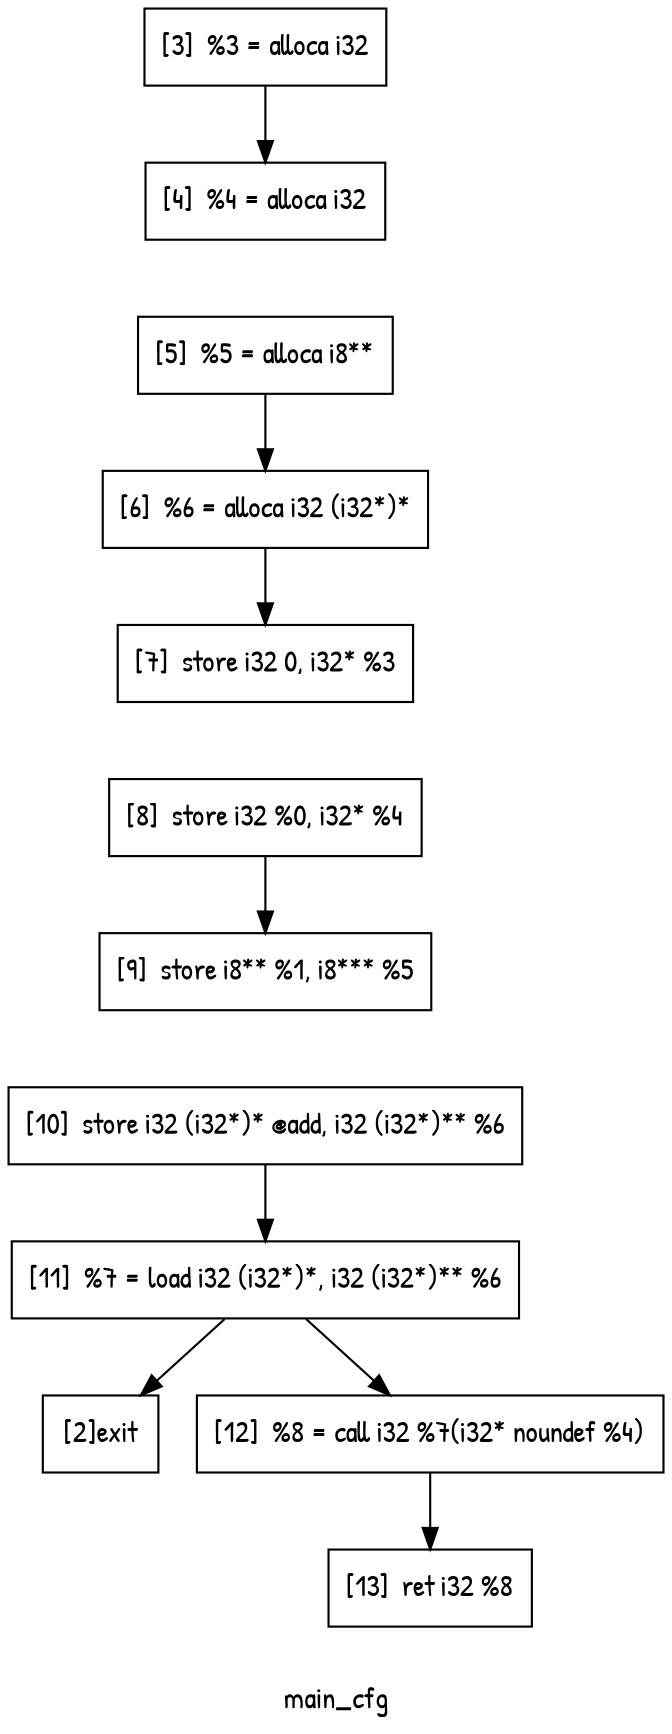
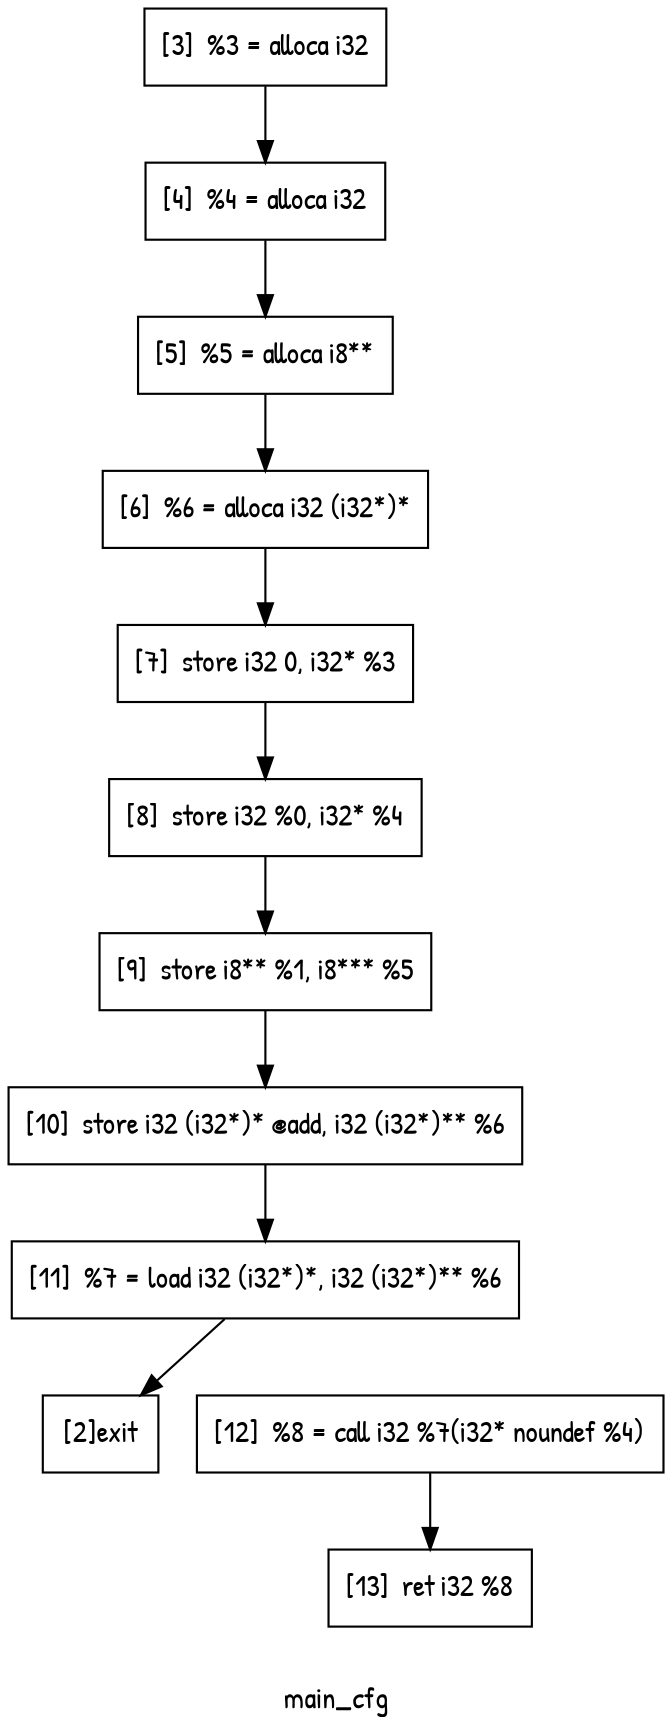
none -> (265, 268)
none -> (265, 730)
none -> (265, 1038)
(340, 1350) -> none
